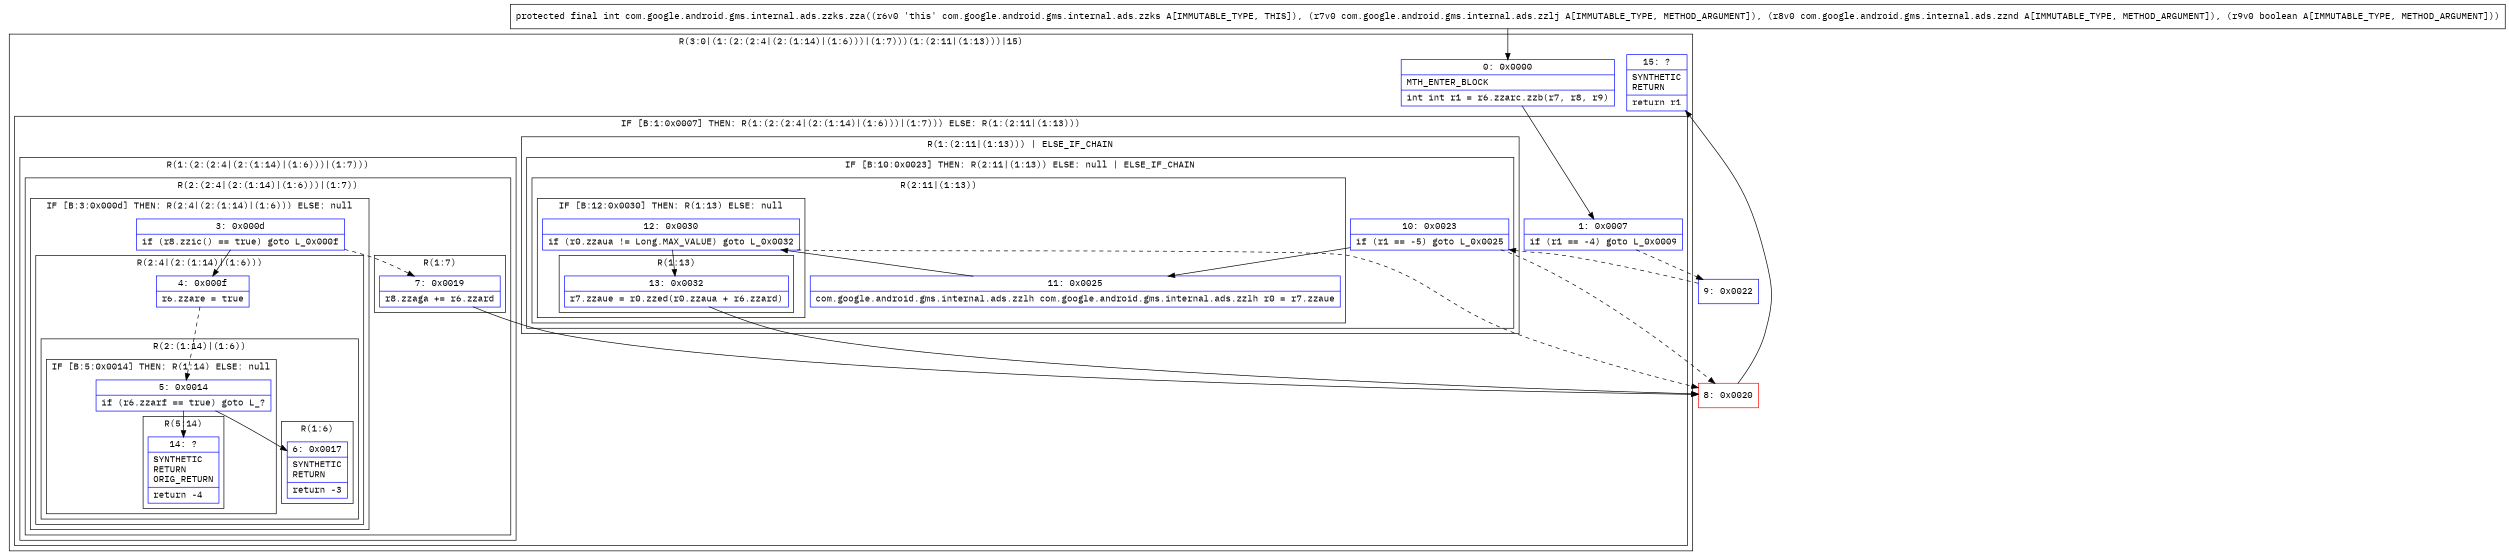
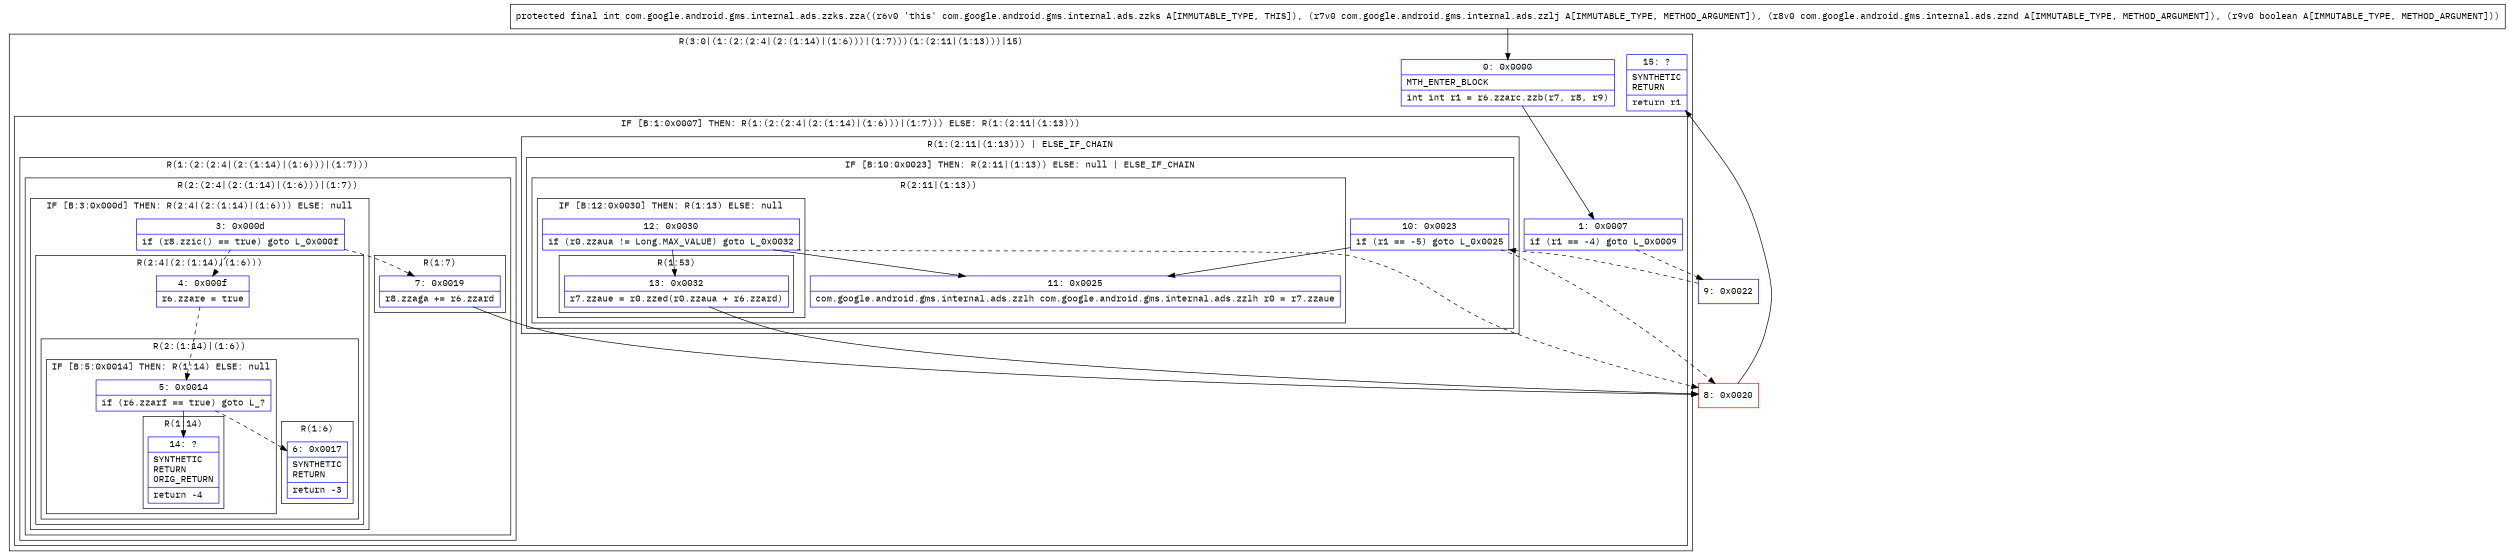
(224, 260) -> (224, 260)
(676, 263) -> (676, 263)
(881, 263) -> (866, 263)
(184, 424) -> (184, 424)
(249, 428) -> (249, 428)
